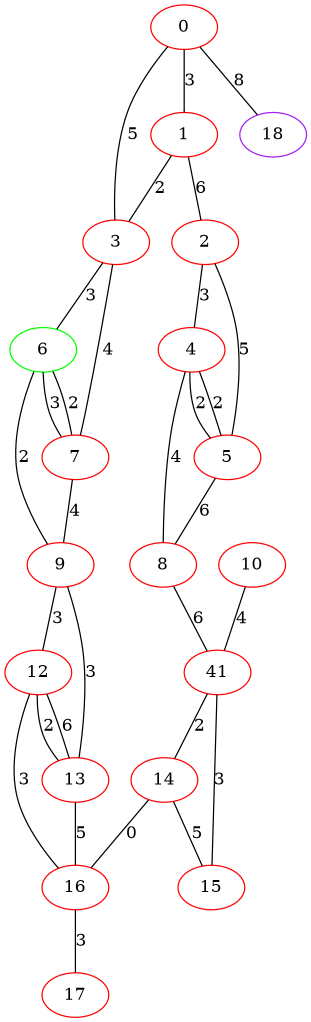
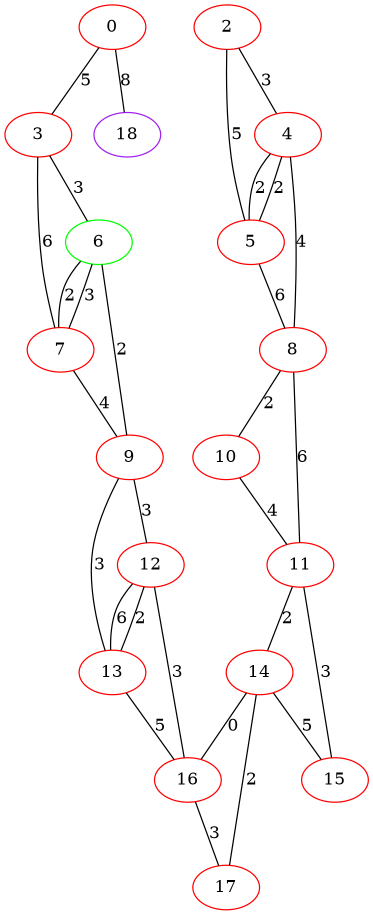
(184, 135) -> none
(109, 350) -> (48, 242)
none -> (260, 404)
(218, 672) -> (300, 565)
none -> (243, 780)
